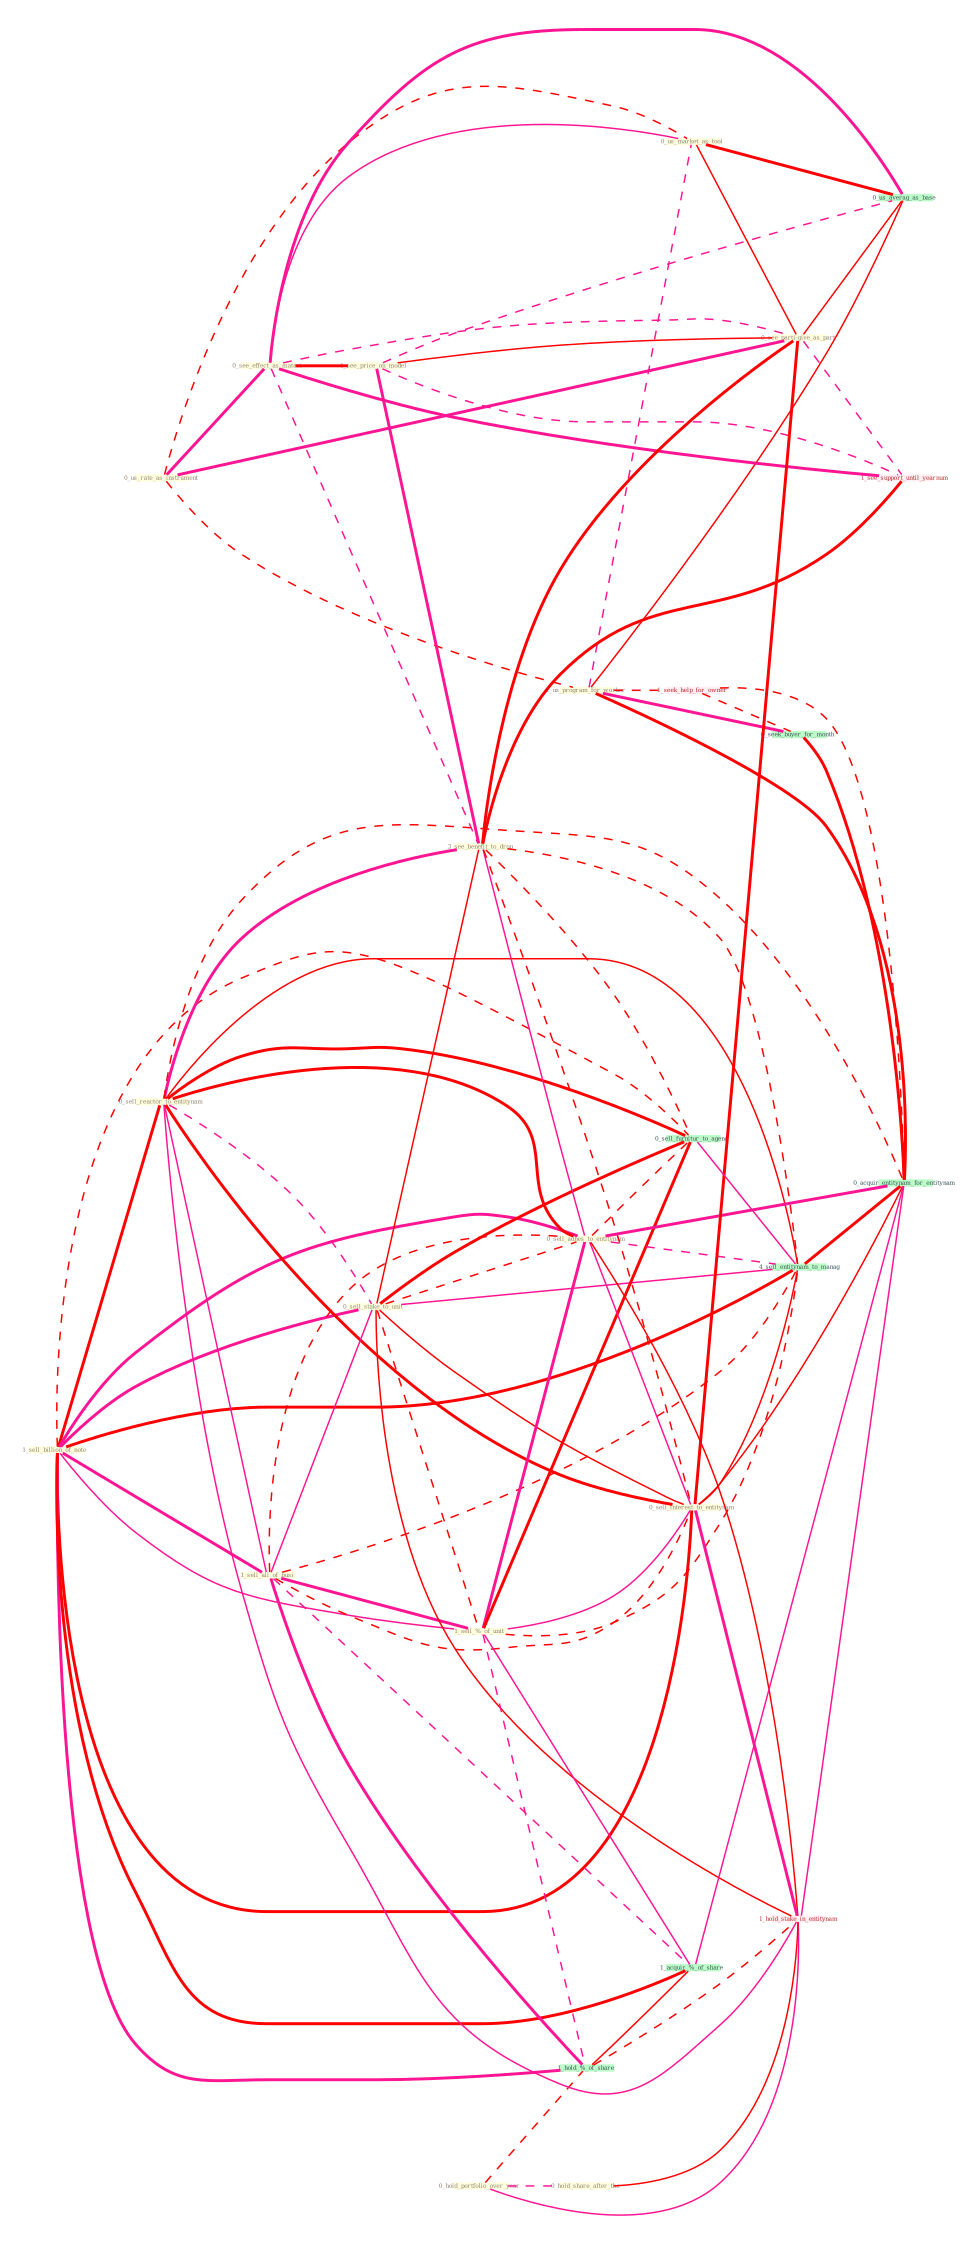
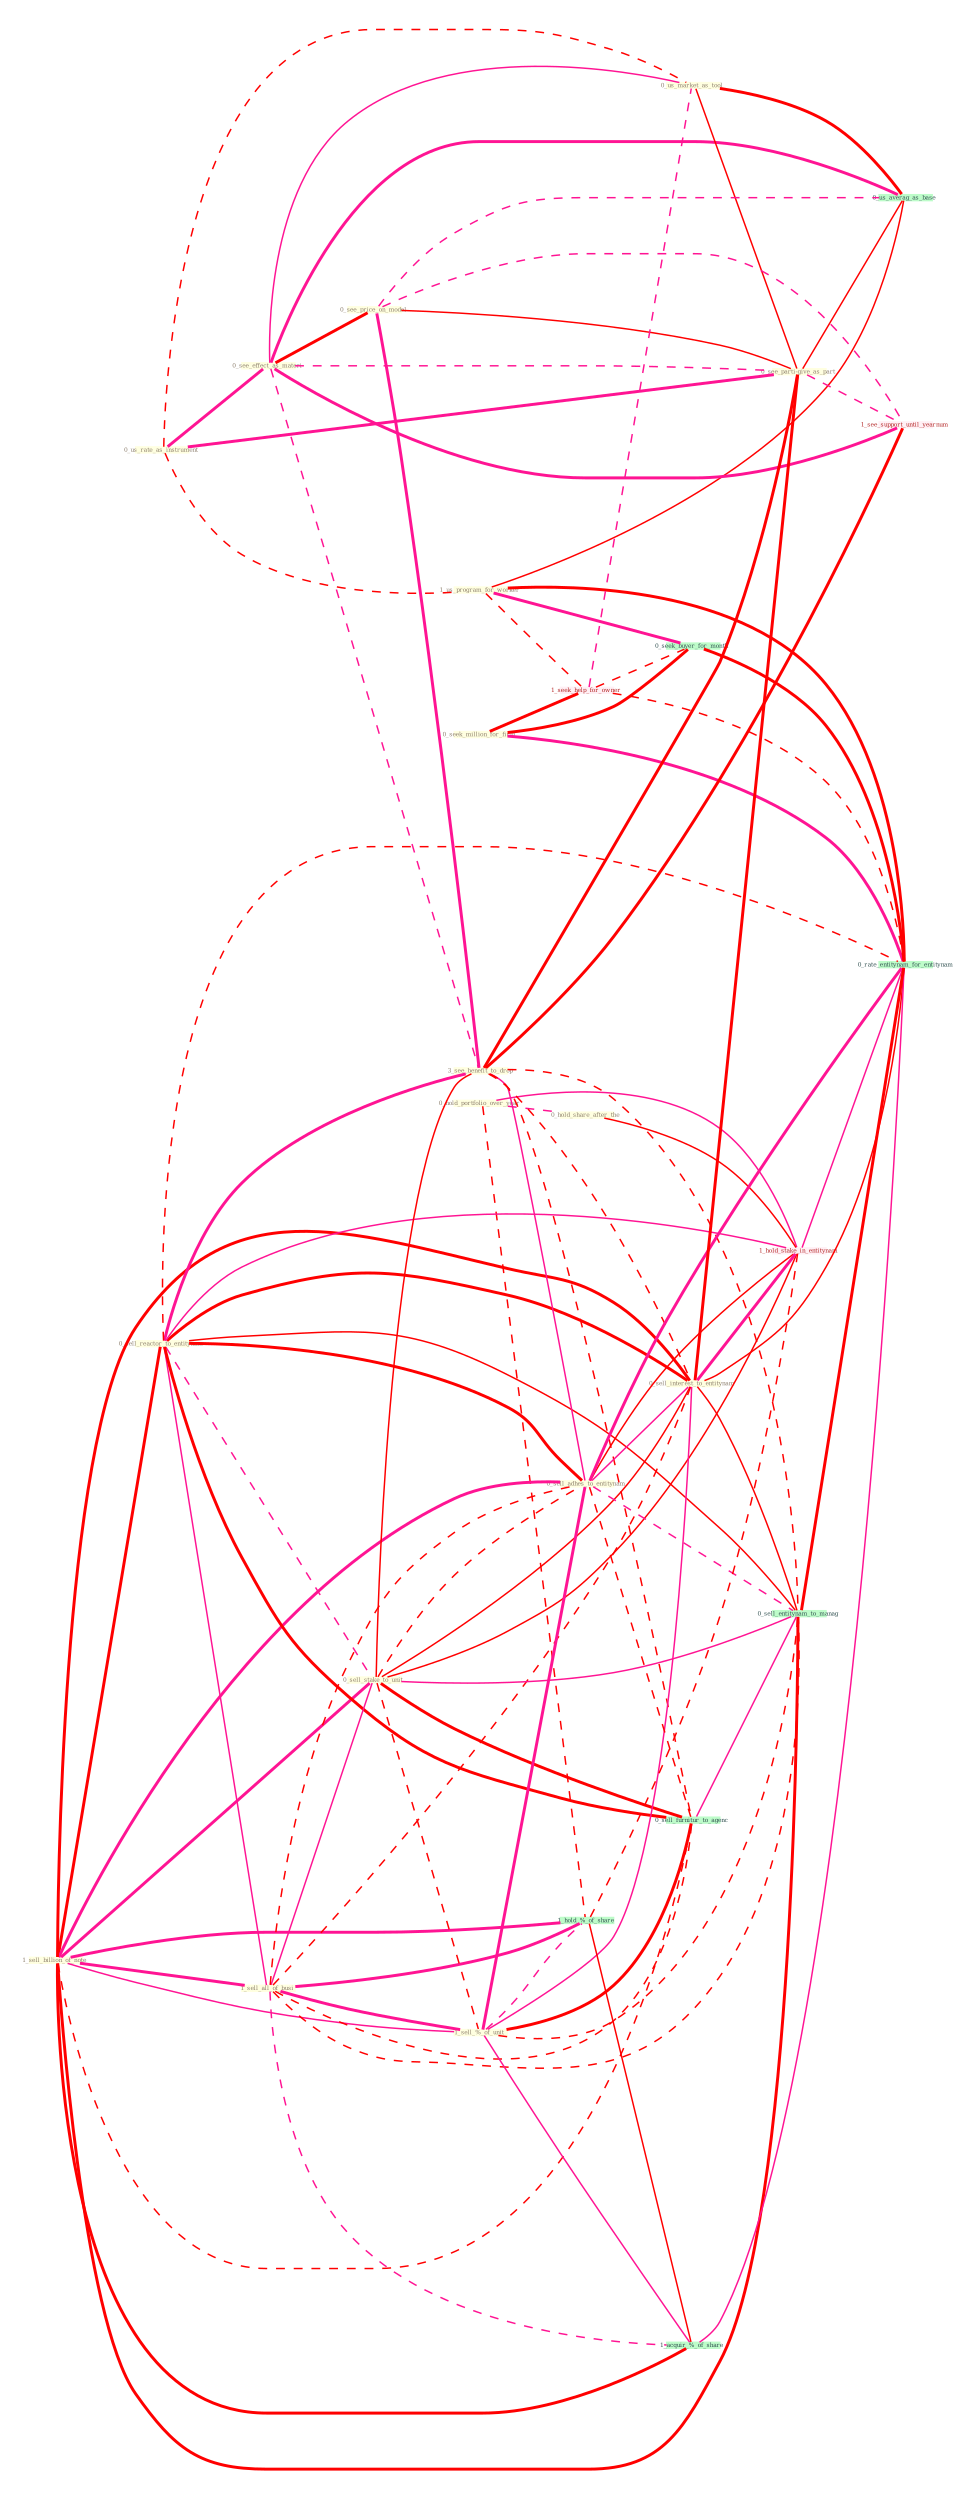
(643, 403) -> (638, 403)
none -> (481, 735)
(906, 1183) -> (906, 965)
(799, 1267) -> (799, 1614)
none -> (550, 2052)
